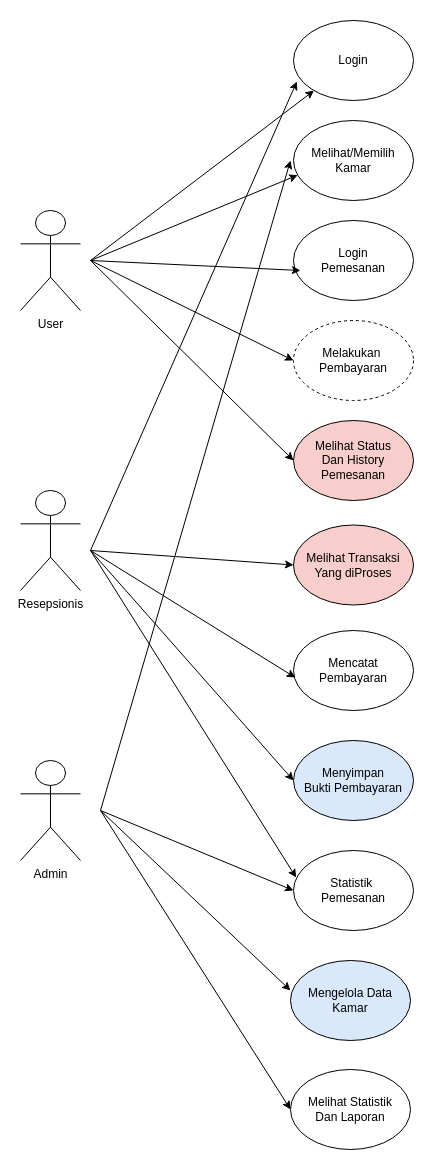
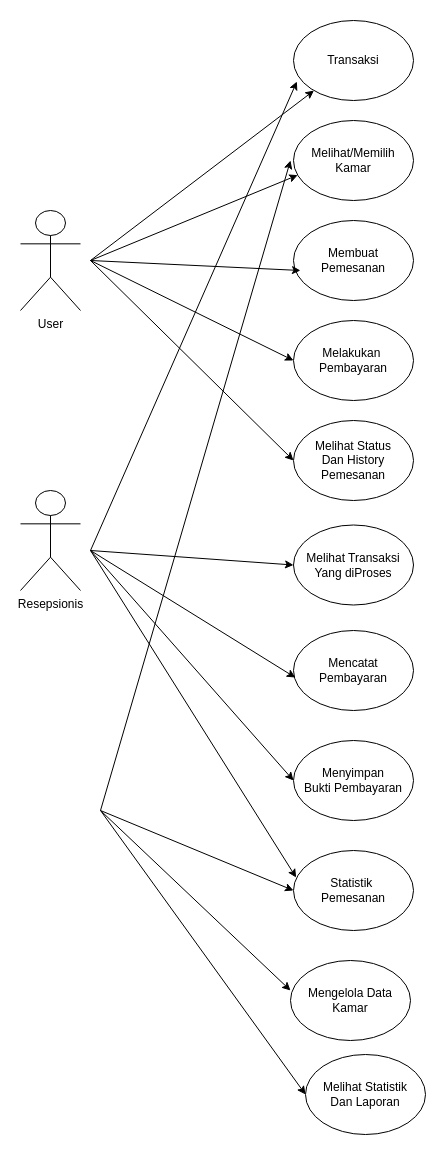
(354, 61) -> (354, 61)
(354, 261) -> (354, 261)
(354, 361) -> (354, 361)
(354, 461) -> (354, 461)
(354, 565) -> (354, 565)
(354, 781) -> (354, 781)
(51, 811) -> none
(351, 1001) -> (351, 1001)
(351, 1110) -> (366, 1095)
